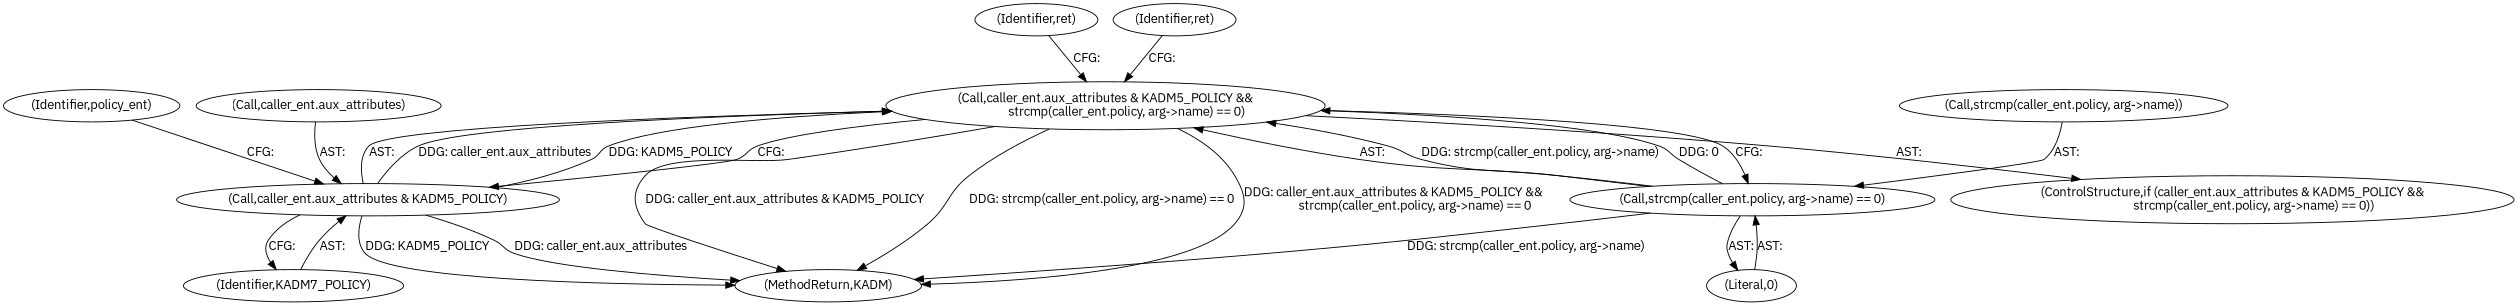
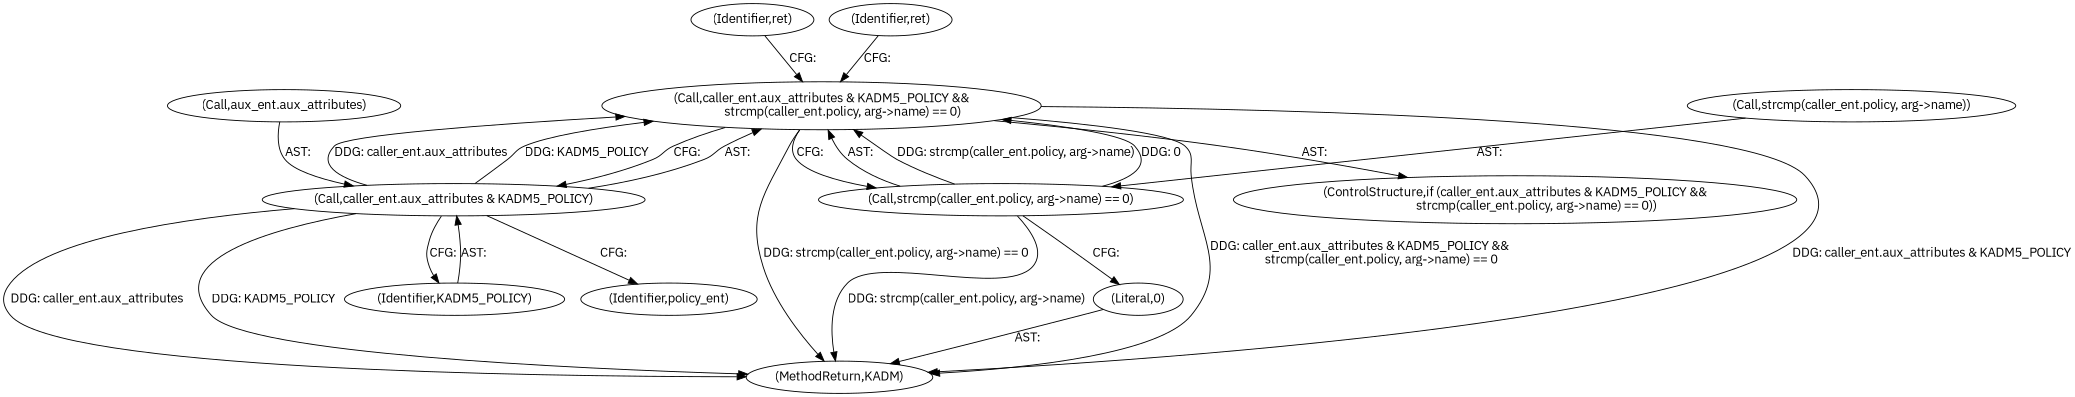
(319, 106) -> (284, 106)
(223, 151) -> (558, 248)
(1742, 247) -> (1108, 253)
(1757, 247) -> (1001, 336)
(294, 286) -> (455, 299)
